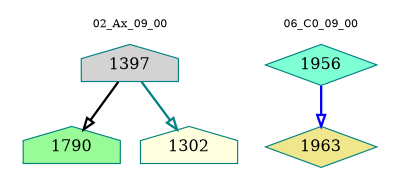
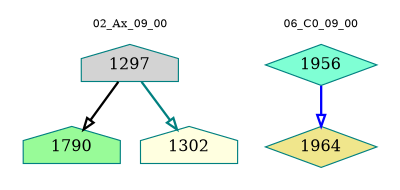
(130, 65) -> (130, 65)
(321, 147) -> (321, 147)
